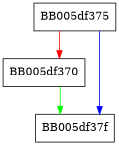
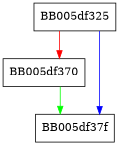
(75, 17) -> (75, 17)
